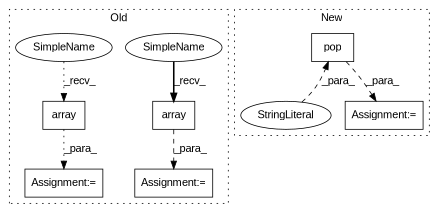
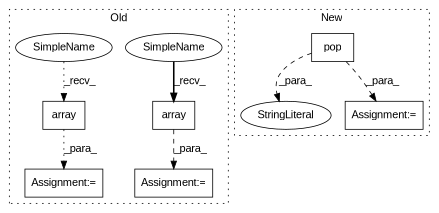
(316, 87) -> (286, 67)
